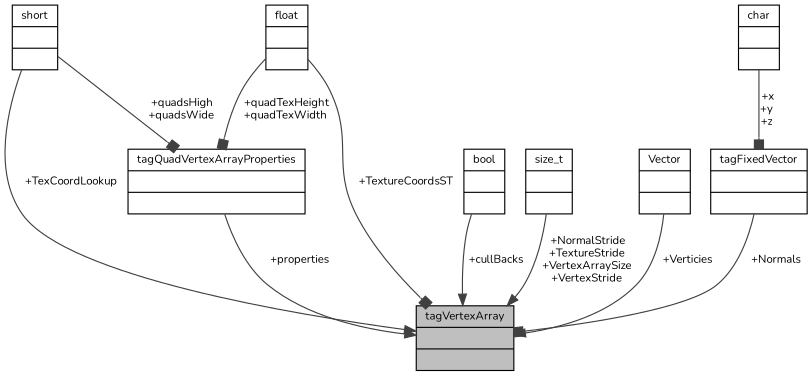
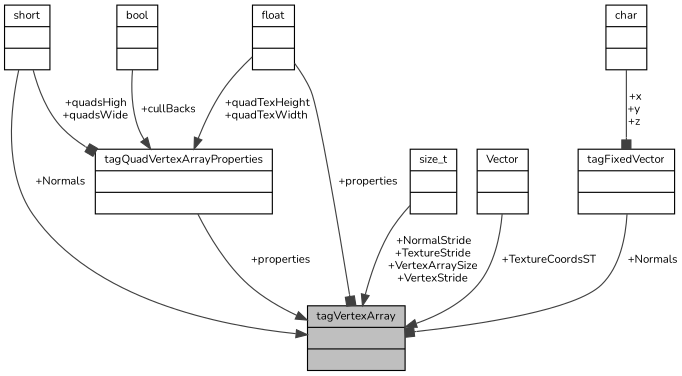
(239, 95) -> (220, 94)
(70, 182) -> (59, 182)
(405, 182) -> (367, 182)
(464, 254) -> (133, 106)
(686, 260) -> (548, 260)
